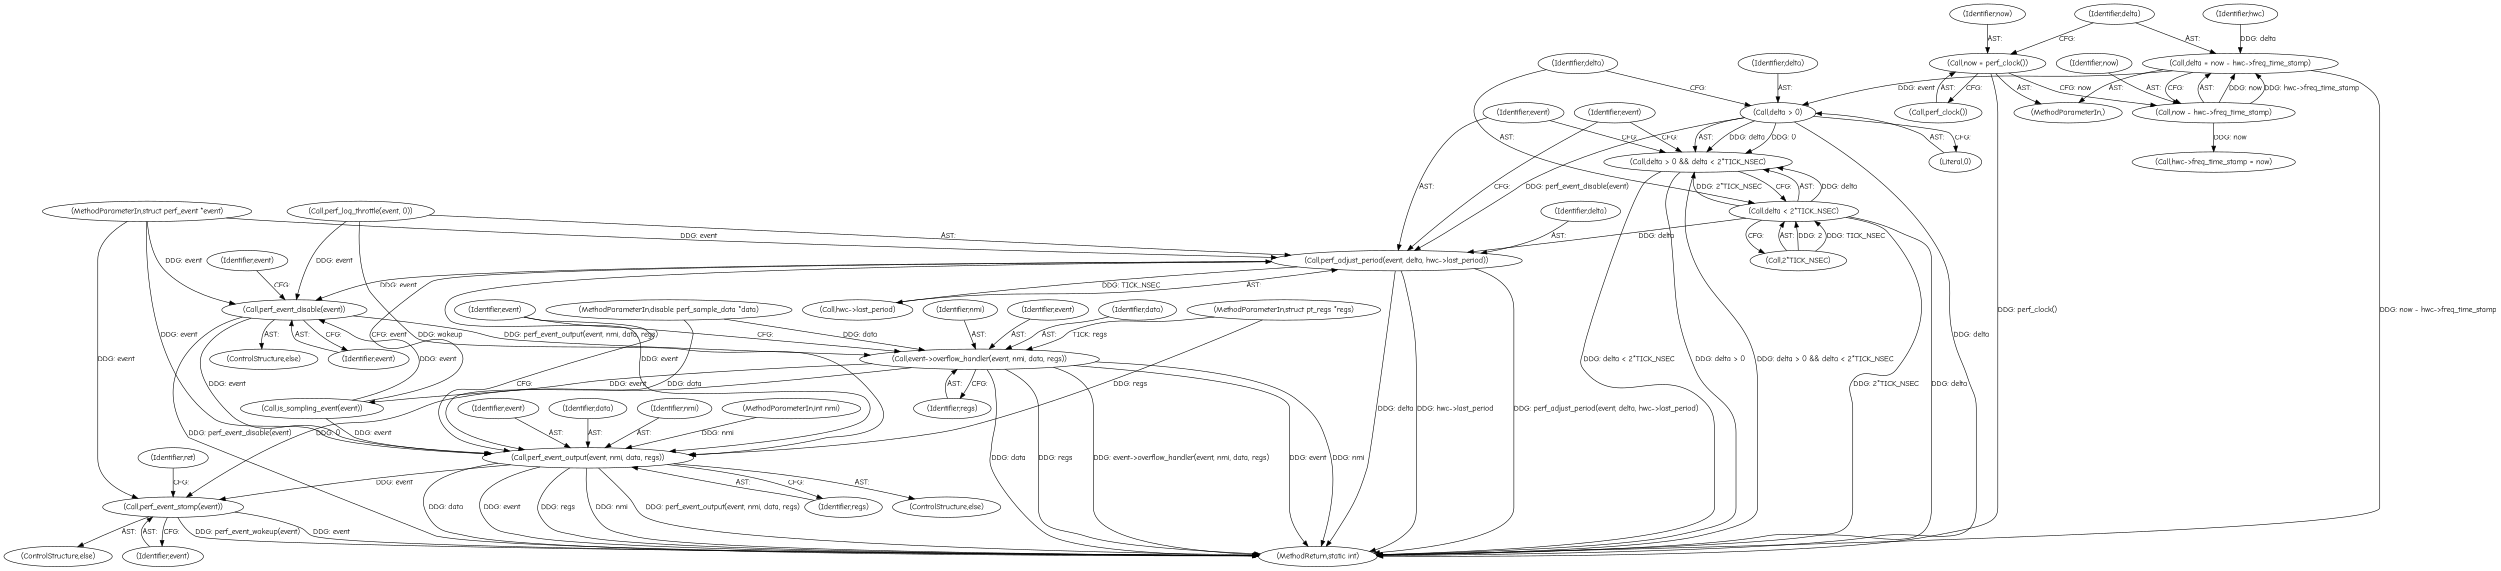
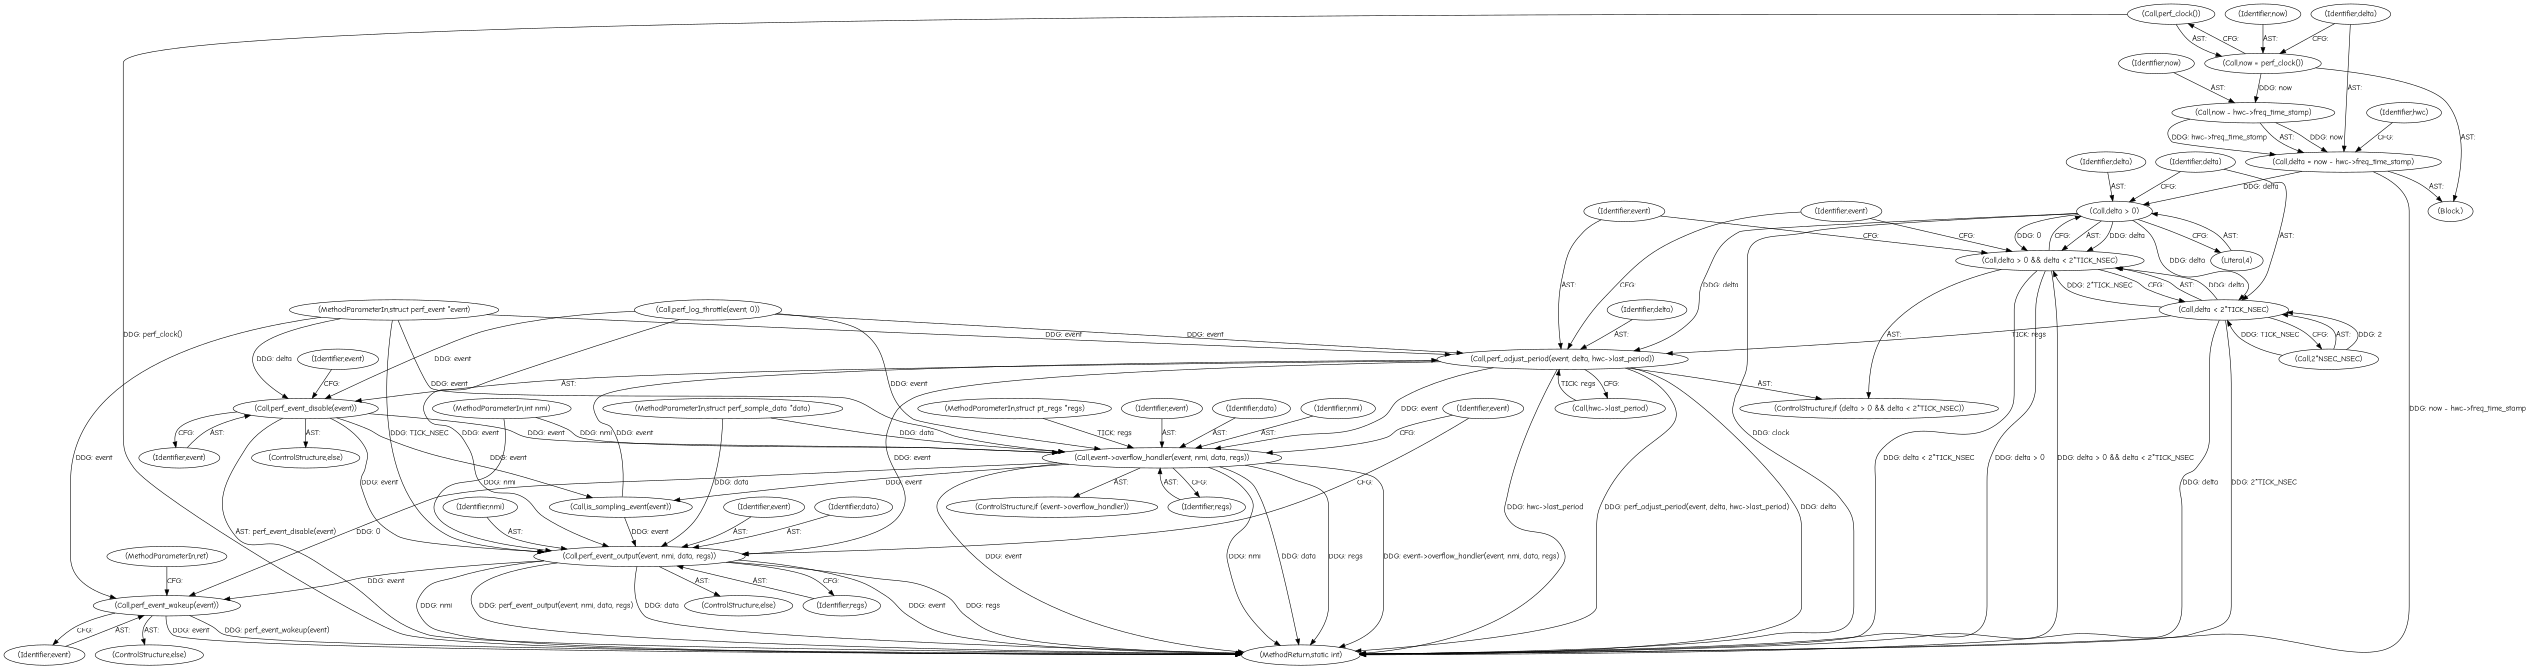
(2258, 39) -> (2387, 137)
(2170, 82) -> none
(1916, 88) -> (2261, 187)
(2075, 88) -> (2275, 88)
(2068, 113) -> (2451, 211)
(1955, 162) -> (2237, 261)
(2214, 162) -> none
(1577, 187) -> (1721, 285)
none -> (2056, 230)
(950, 236) -> (1205, 335)
(1657, 236) -> (2029, 335)
(184, 261) -> (275, 359)
(1798, 261) -> (2329, 359)
none -> (2198, 276)
(398, 285) -> (570, 384)
(1131, 285) -> (1613, 384)
(1255, 285) -> (1578, 384)
(669, 310) -> (723, 409)
(179, 335) -> (419, 433)
(389, 335) -> (635, 433)
(440, 335) -> (481, 433)
(581, 335) -> (546, 433)
(1972, 335) -> (1771, 433)
(413, 348) -> (460, 461)
none -> (711, 396)
none -> (1869, 409)
none -> (910, 416)
(986, 422) -> none
none -> (1364, 426)
(240, 433) -> (286, 532)
none -> (791, 447)
(173, 458) -> (167, 556)
(173, 507) -> (167, 606)
none -> (1052, 507)
(1990, 521) -> (345, 36)
